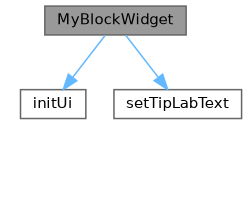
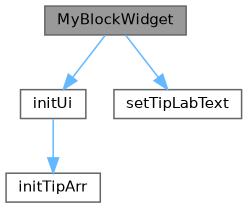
none -> (53, 188)
